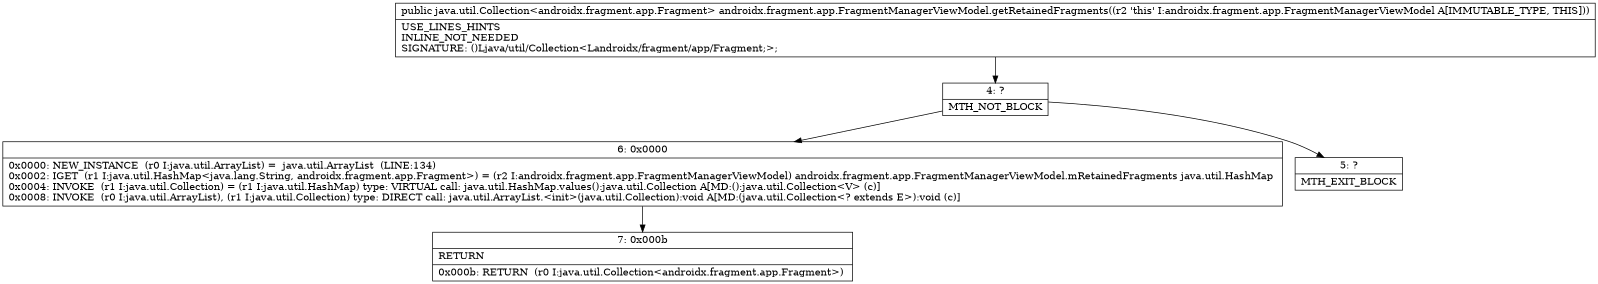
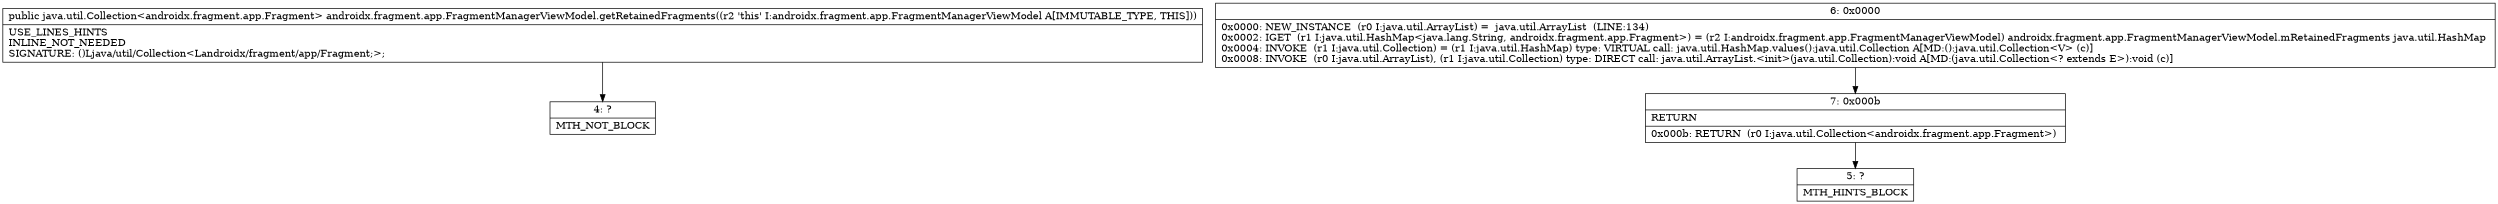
(1185, 117) -> (1855, 152)
(872, 126) -> none
(1349, 182) -> (1855, 193)
